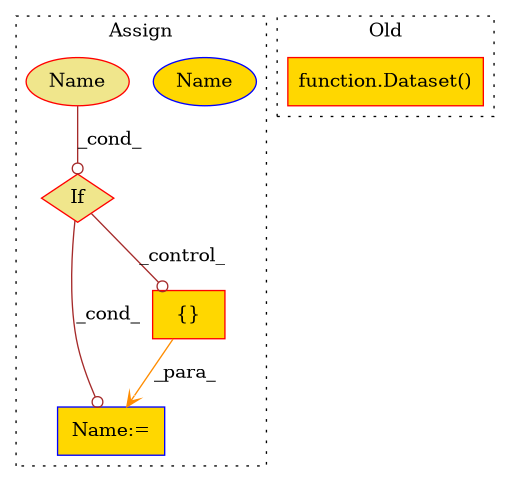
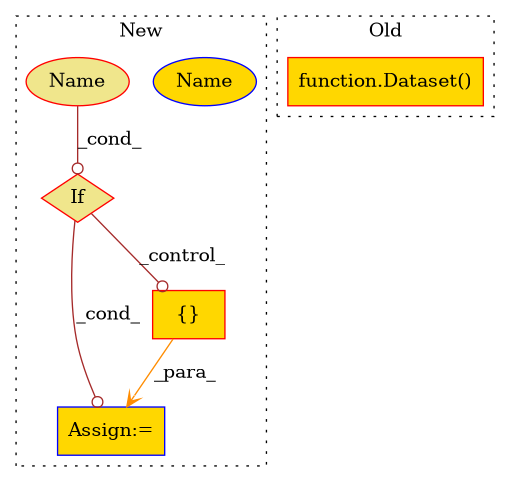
(141, 31) -> (141, 31)
(111, 431) -> (111, 431)
